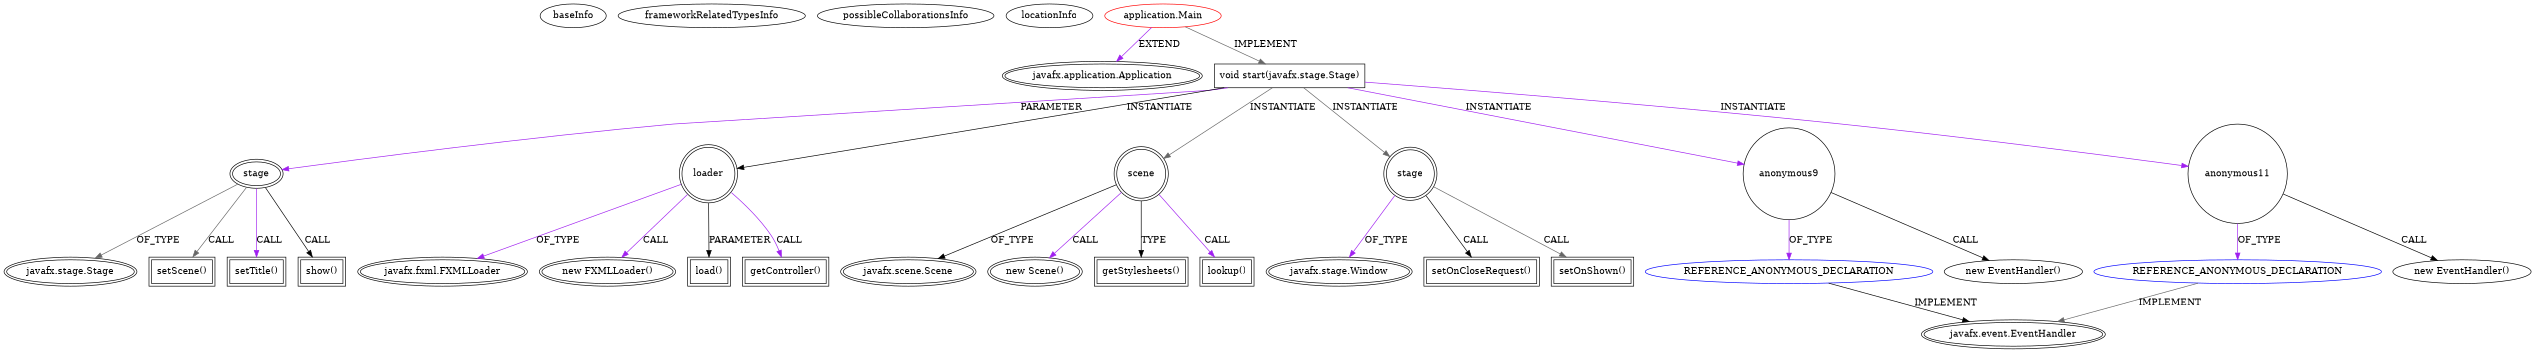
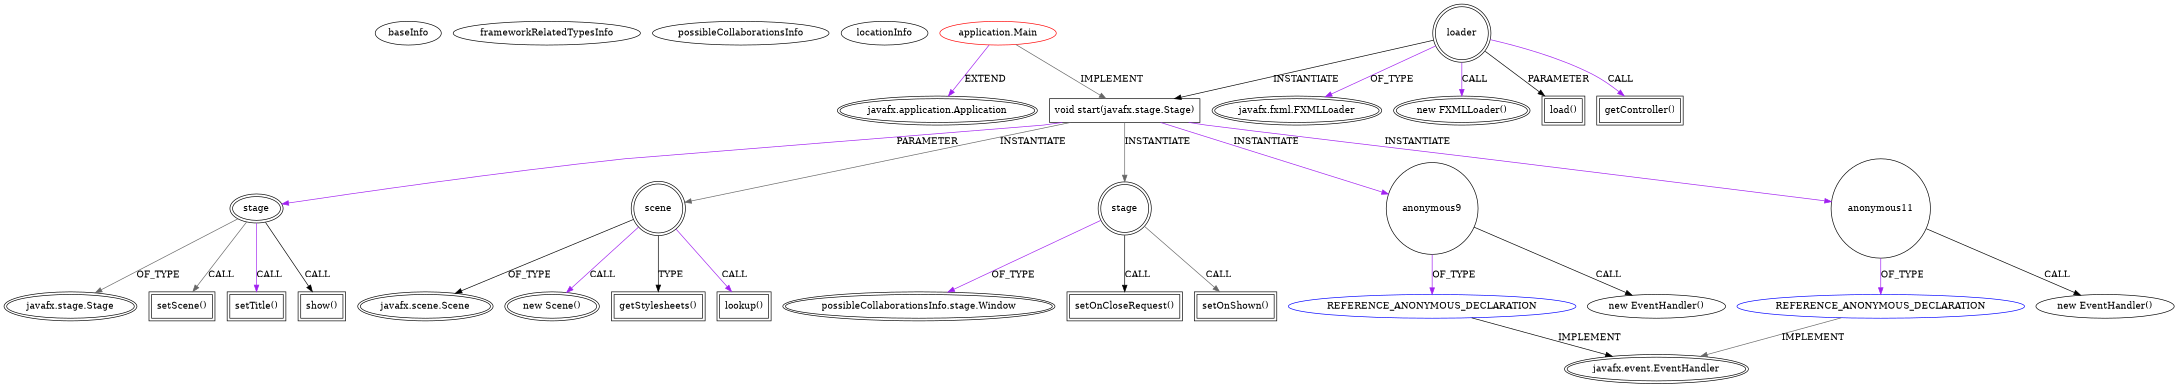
(984, 128) -> (1307, 69)
(1339, 272) -> (919, 306)
